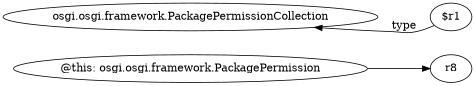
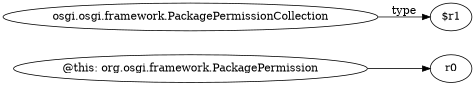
(379, 31) -> (400, 17)
(190, 69) -> (190, 69)
(451, 69) -> (451, 69)
